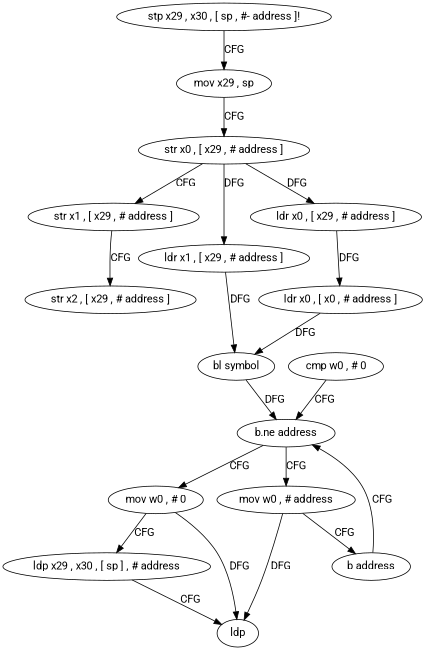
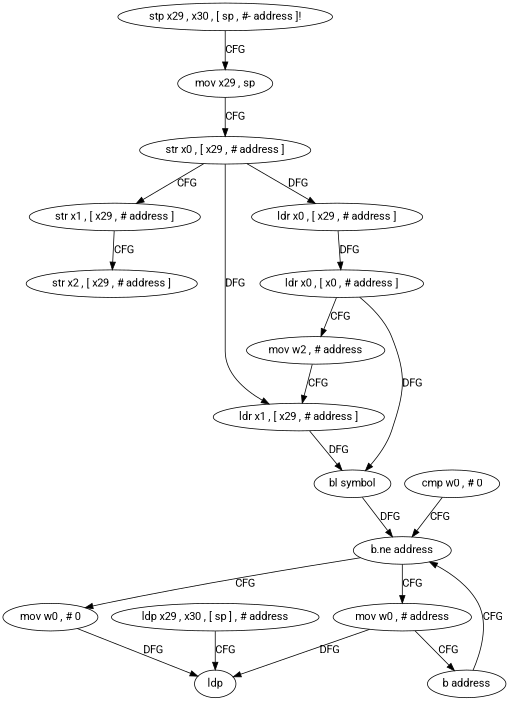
none -> (316, 350)
(134, 530) -> none
